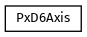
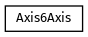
(43, 19) -> (44, 19)
